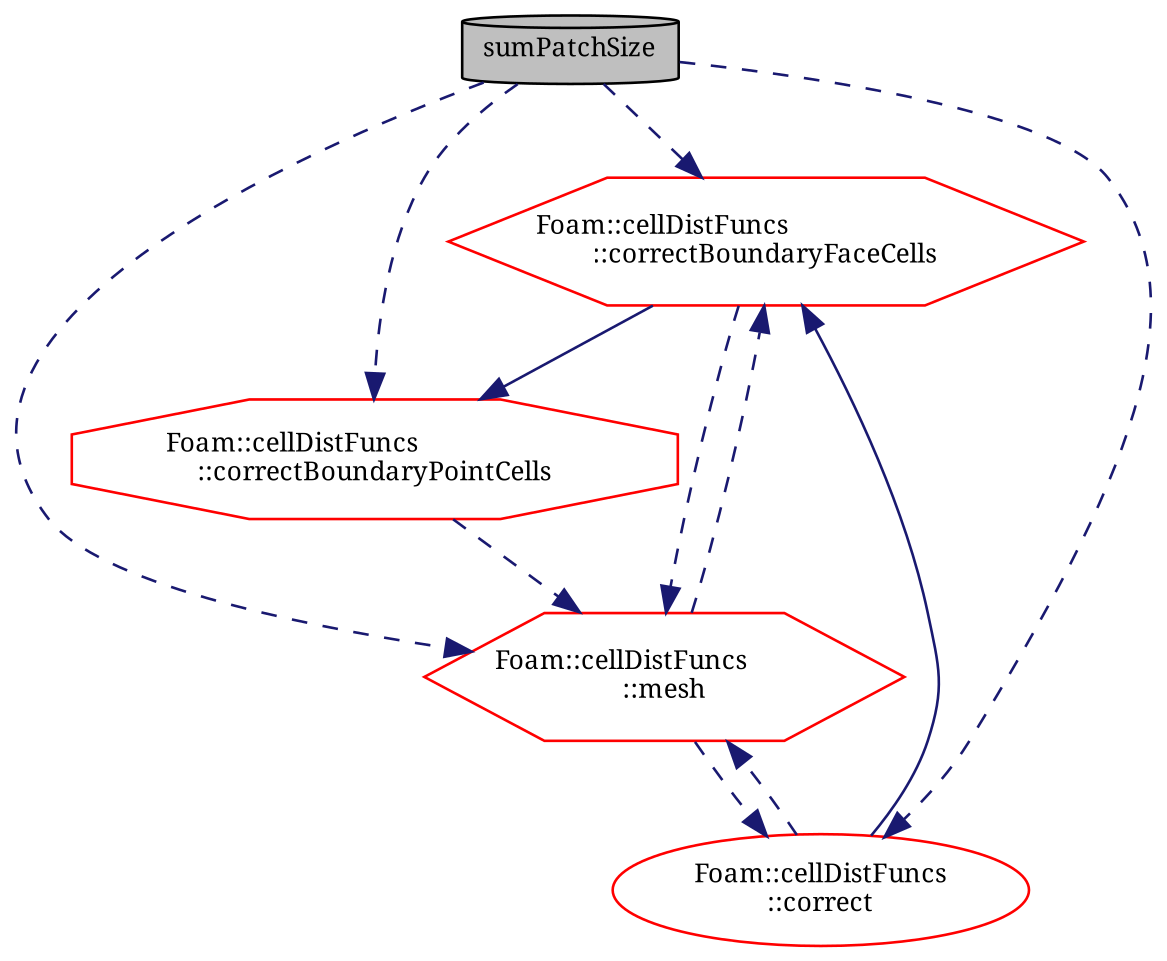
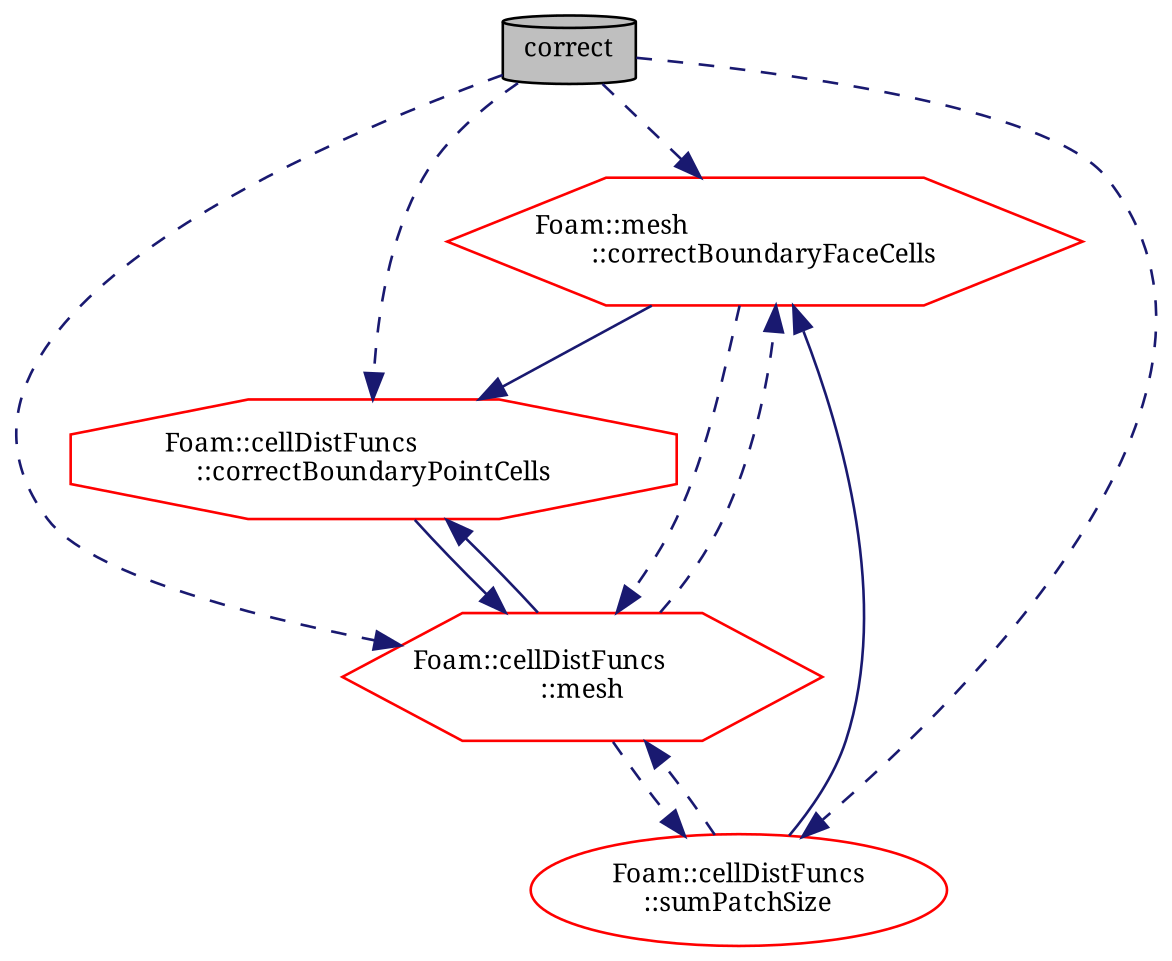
(570, 50) -> (569, 50)
(766, 242) -> (765, 242)
(506, 558) -> (450, 558)
none -> (502, 575)
(821, 890) -> (739, 890)
